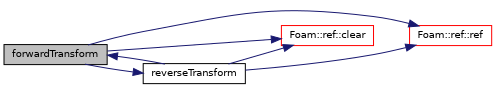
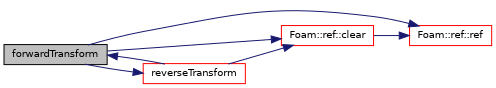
(326, 62) -> (386, 36)
(194, 74) -> (194, 74)
